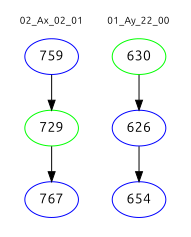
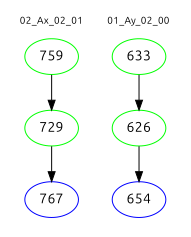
(139, 21) -> (139, 21)
(52, 57) -> (52, 57)
(139, 57) -> (139, 57)
(139, 128) -> (139, 128)
